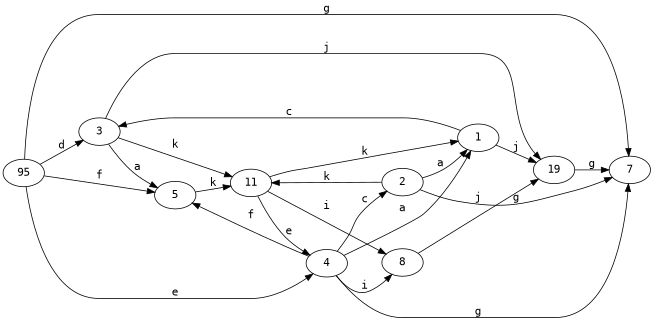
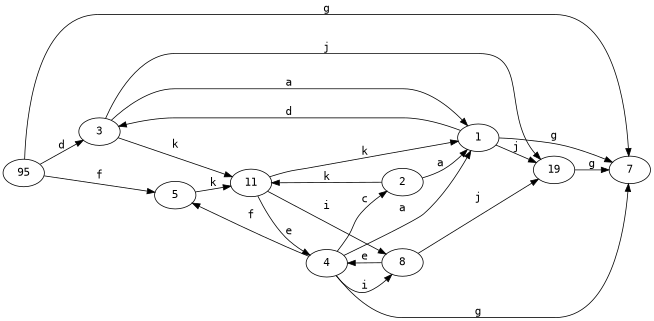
(289, 112) -> (289, 112)
(127, 167) -> (287, 89)
(513, 204) -> (553, 143)
(133, 298) -> (369, 263)
